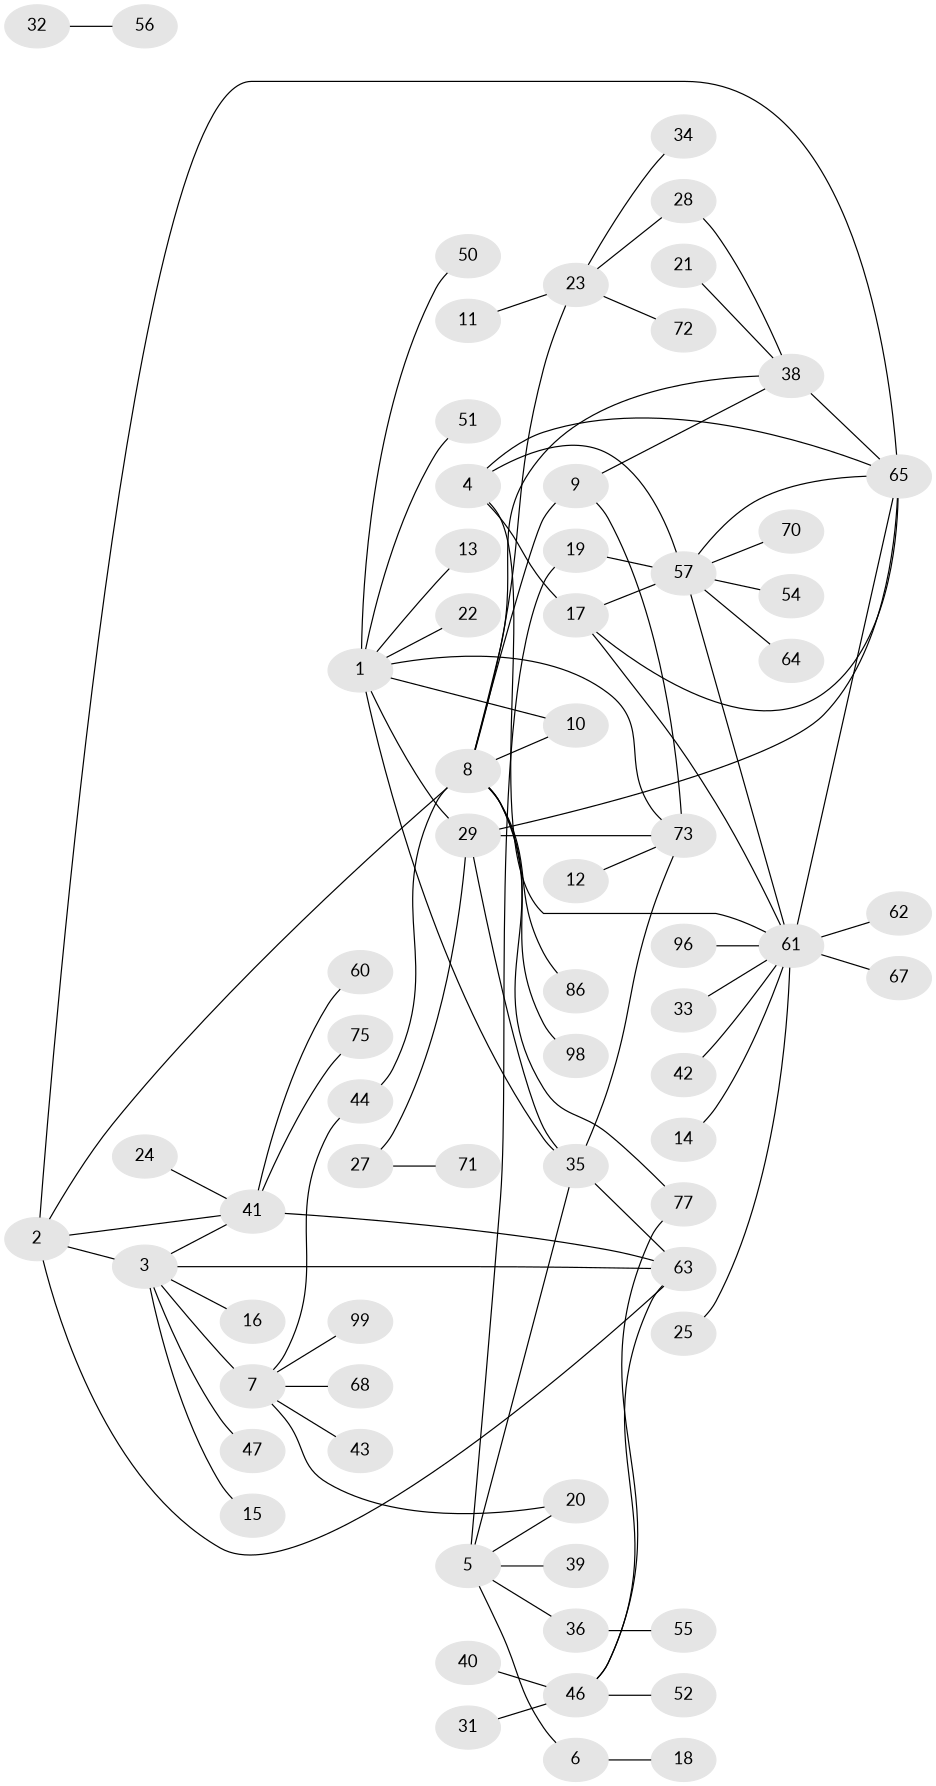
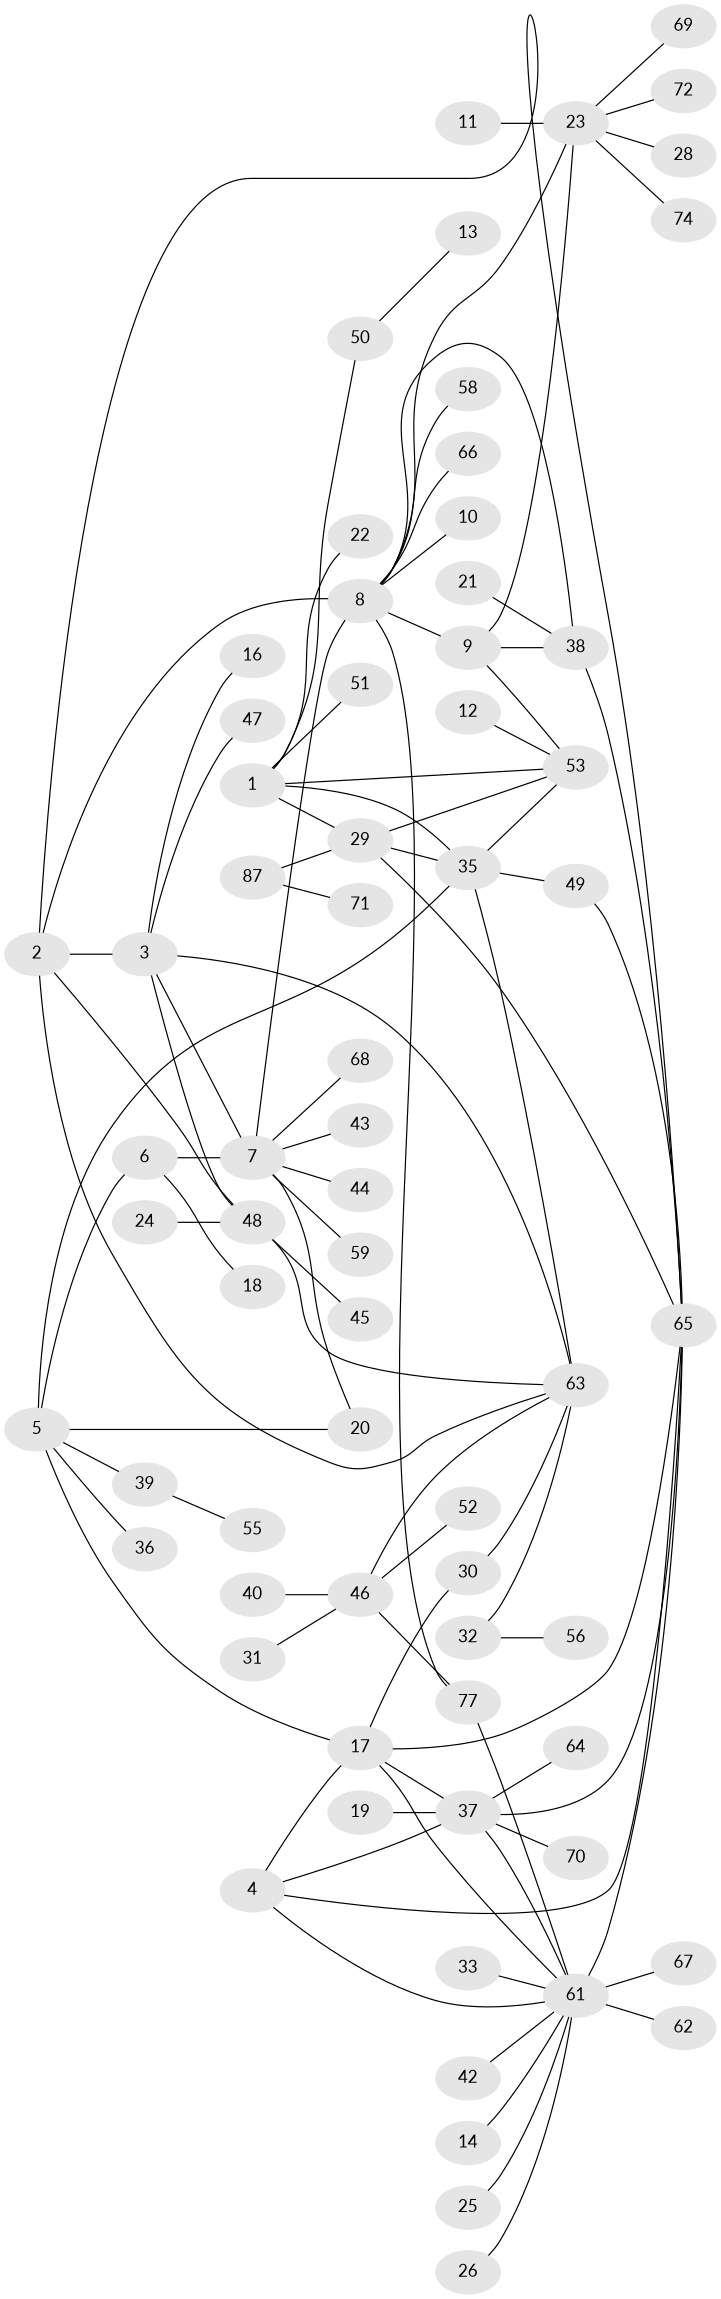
none -> (684, 26)
(684, 136) -> (684, 220)
(747, 284) -> none
none -> (548, 392)
(684, 573) -> (468, 1813)
(791, 596) -> none
(412, 610) -> (414, 286)
(468, 698) -> none
(684, 836) -> (576, 767)
none -> (576, 886)
(414, 936) -> (291, 875)
(684, 946) -> (468, 2272)
(360, 972) -> none
(576, 991) -> (468, 454)
(360, 1037) -> (360, 1319)
(504, 1053) -> (151, 1633)
(576, 1056) -> (468, 389)
none -> (189, 1158)
(360, 1166) -> (253, 878)
(253, 1212) -> (253, 1222)
(360, 1322) -> (360, 1255)
(253, 1516) -> none
none -> (540, 1518)
none -> (468, 1573)
(630, 1631) -> (199, 1507)
none -> (525, 1848)
